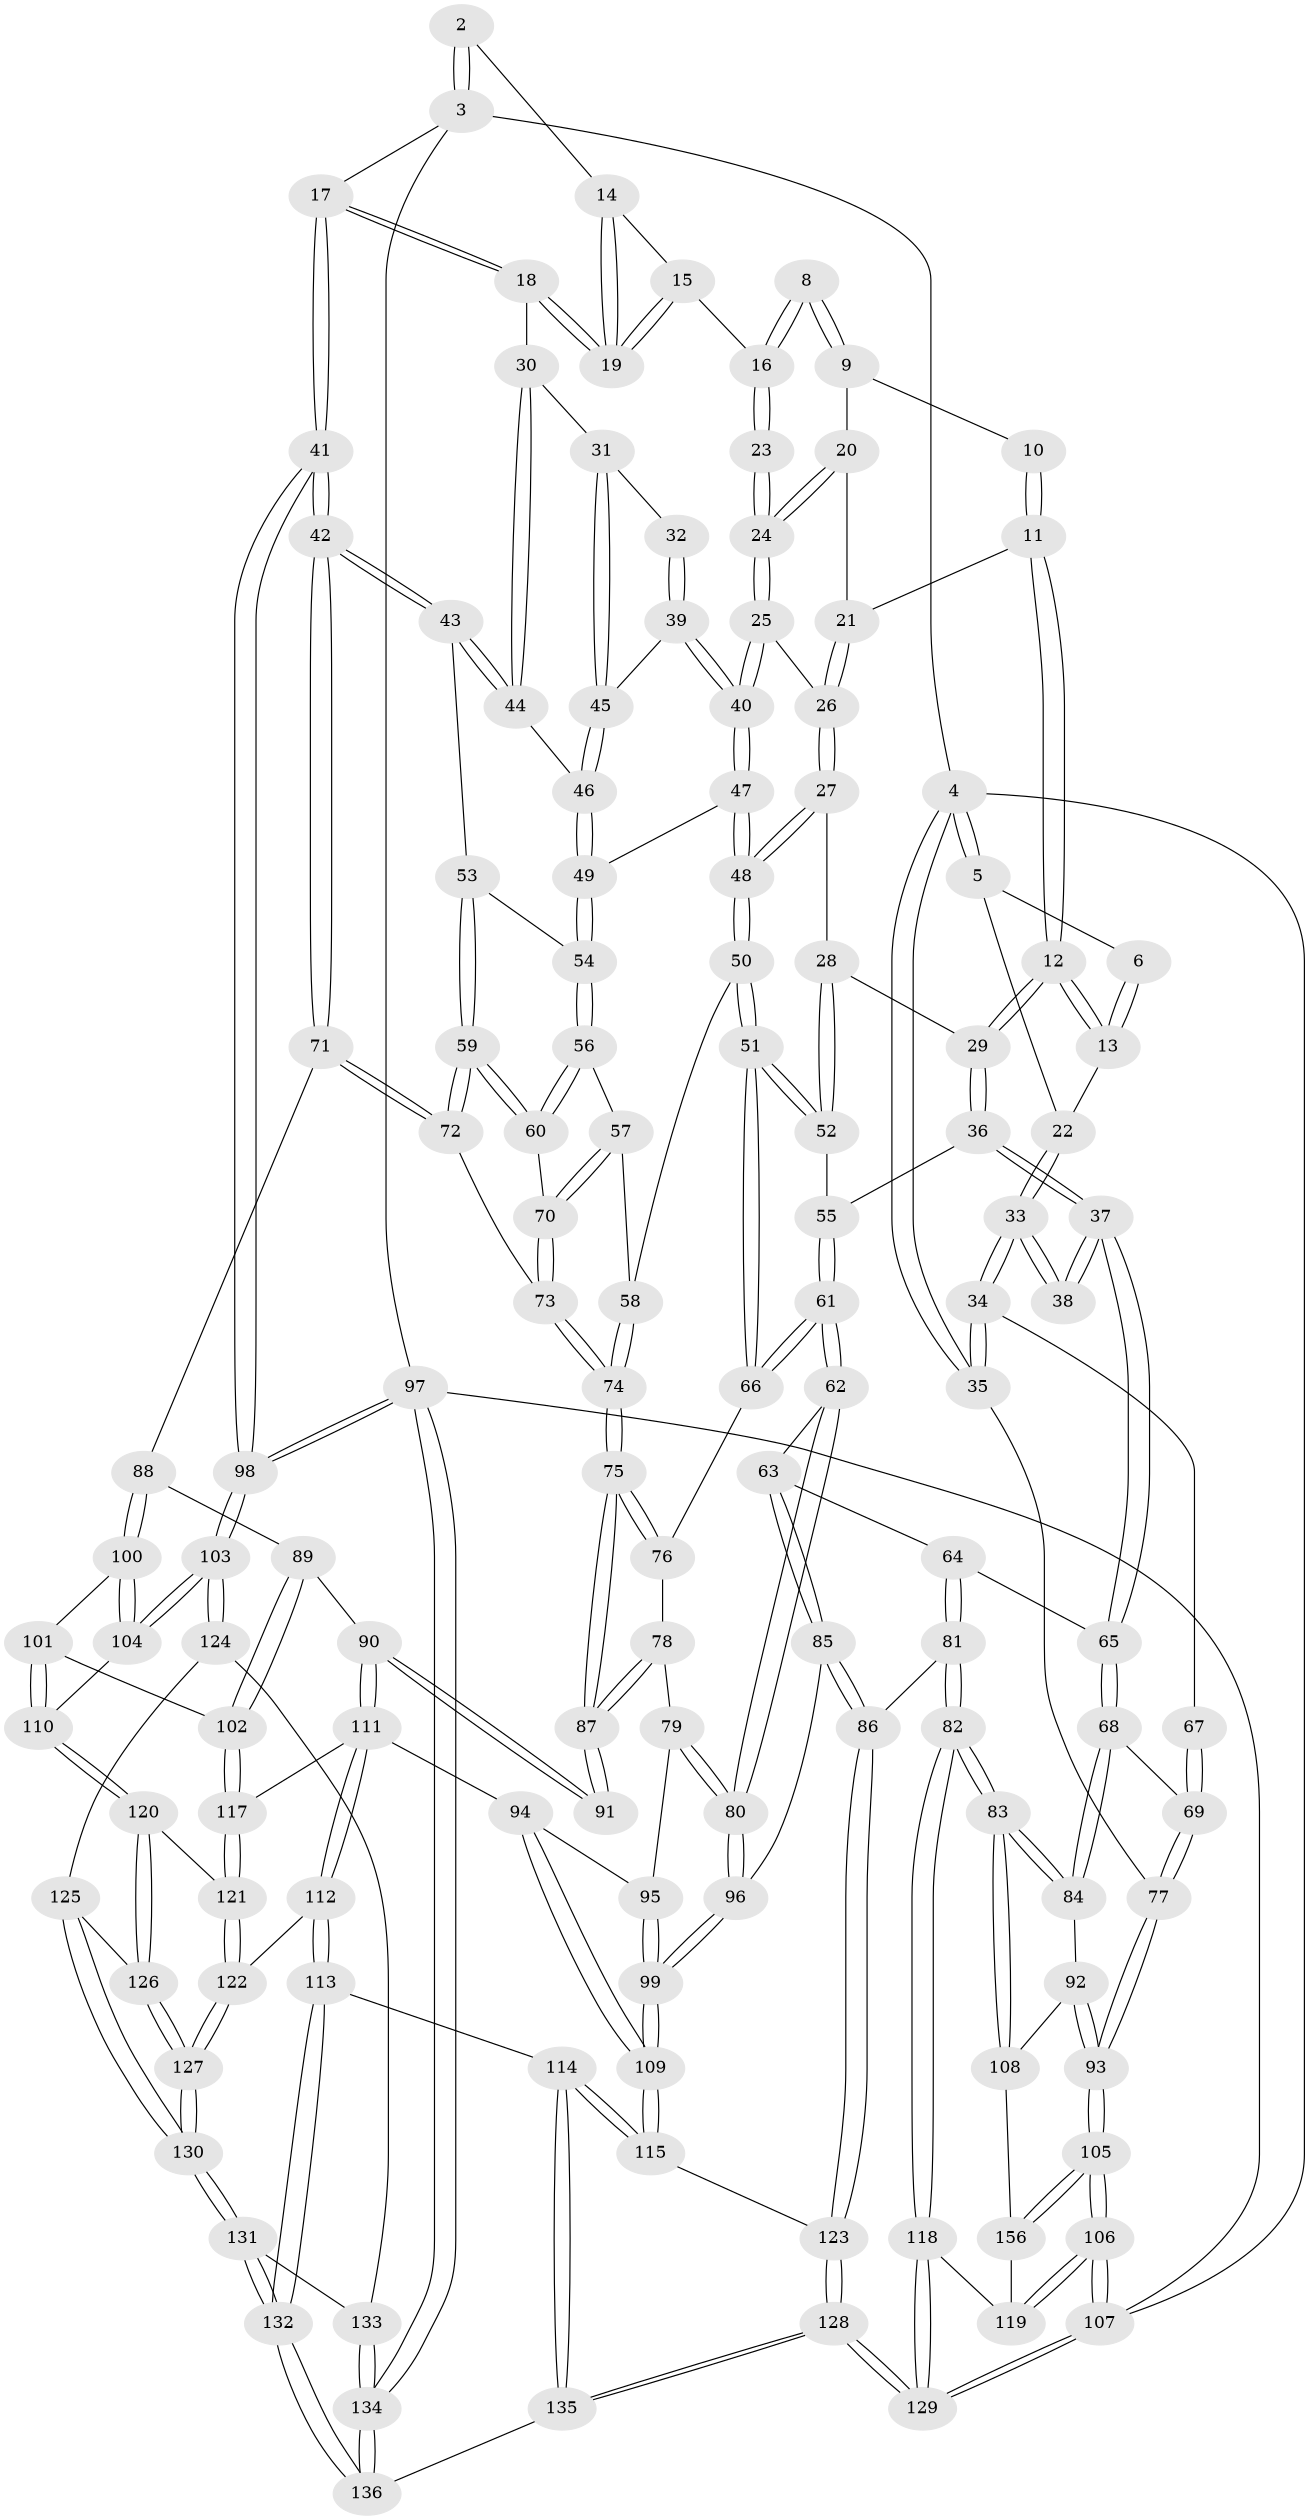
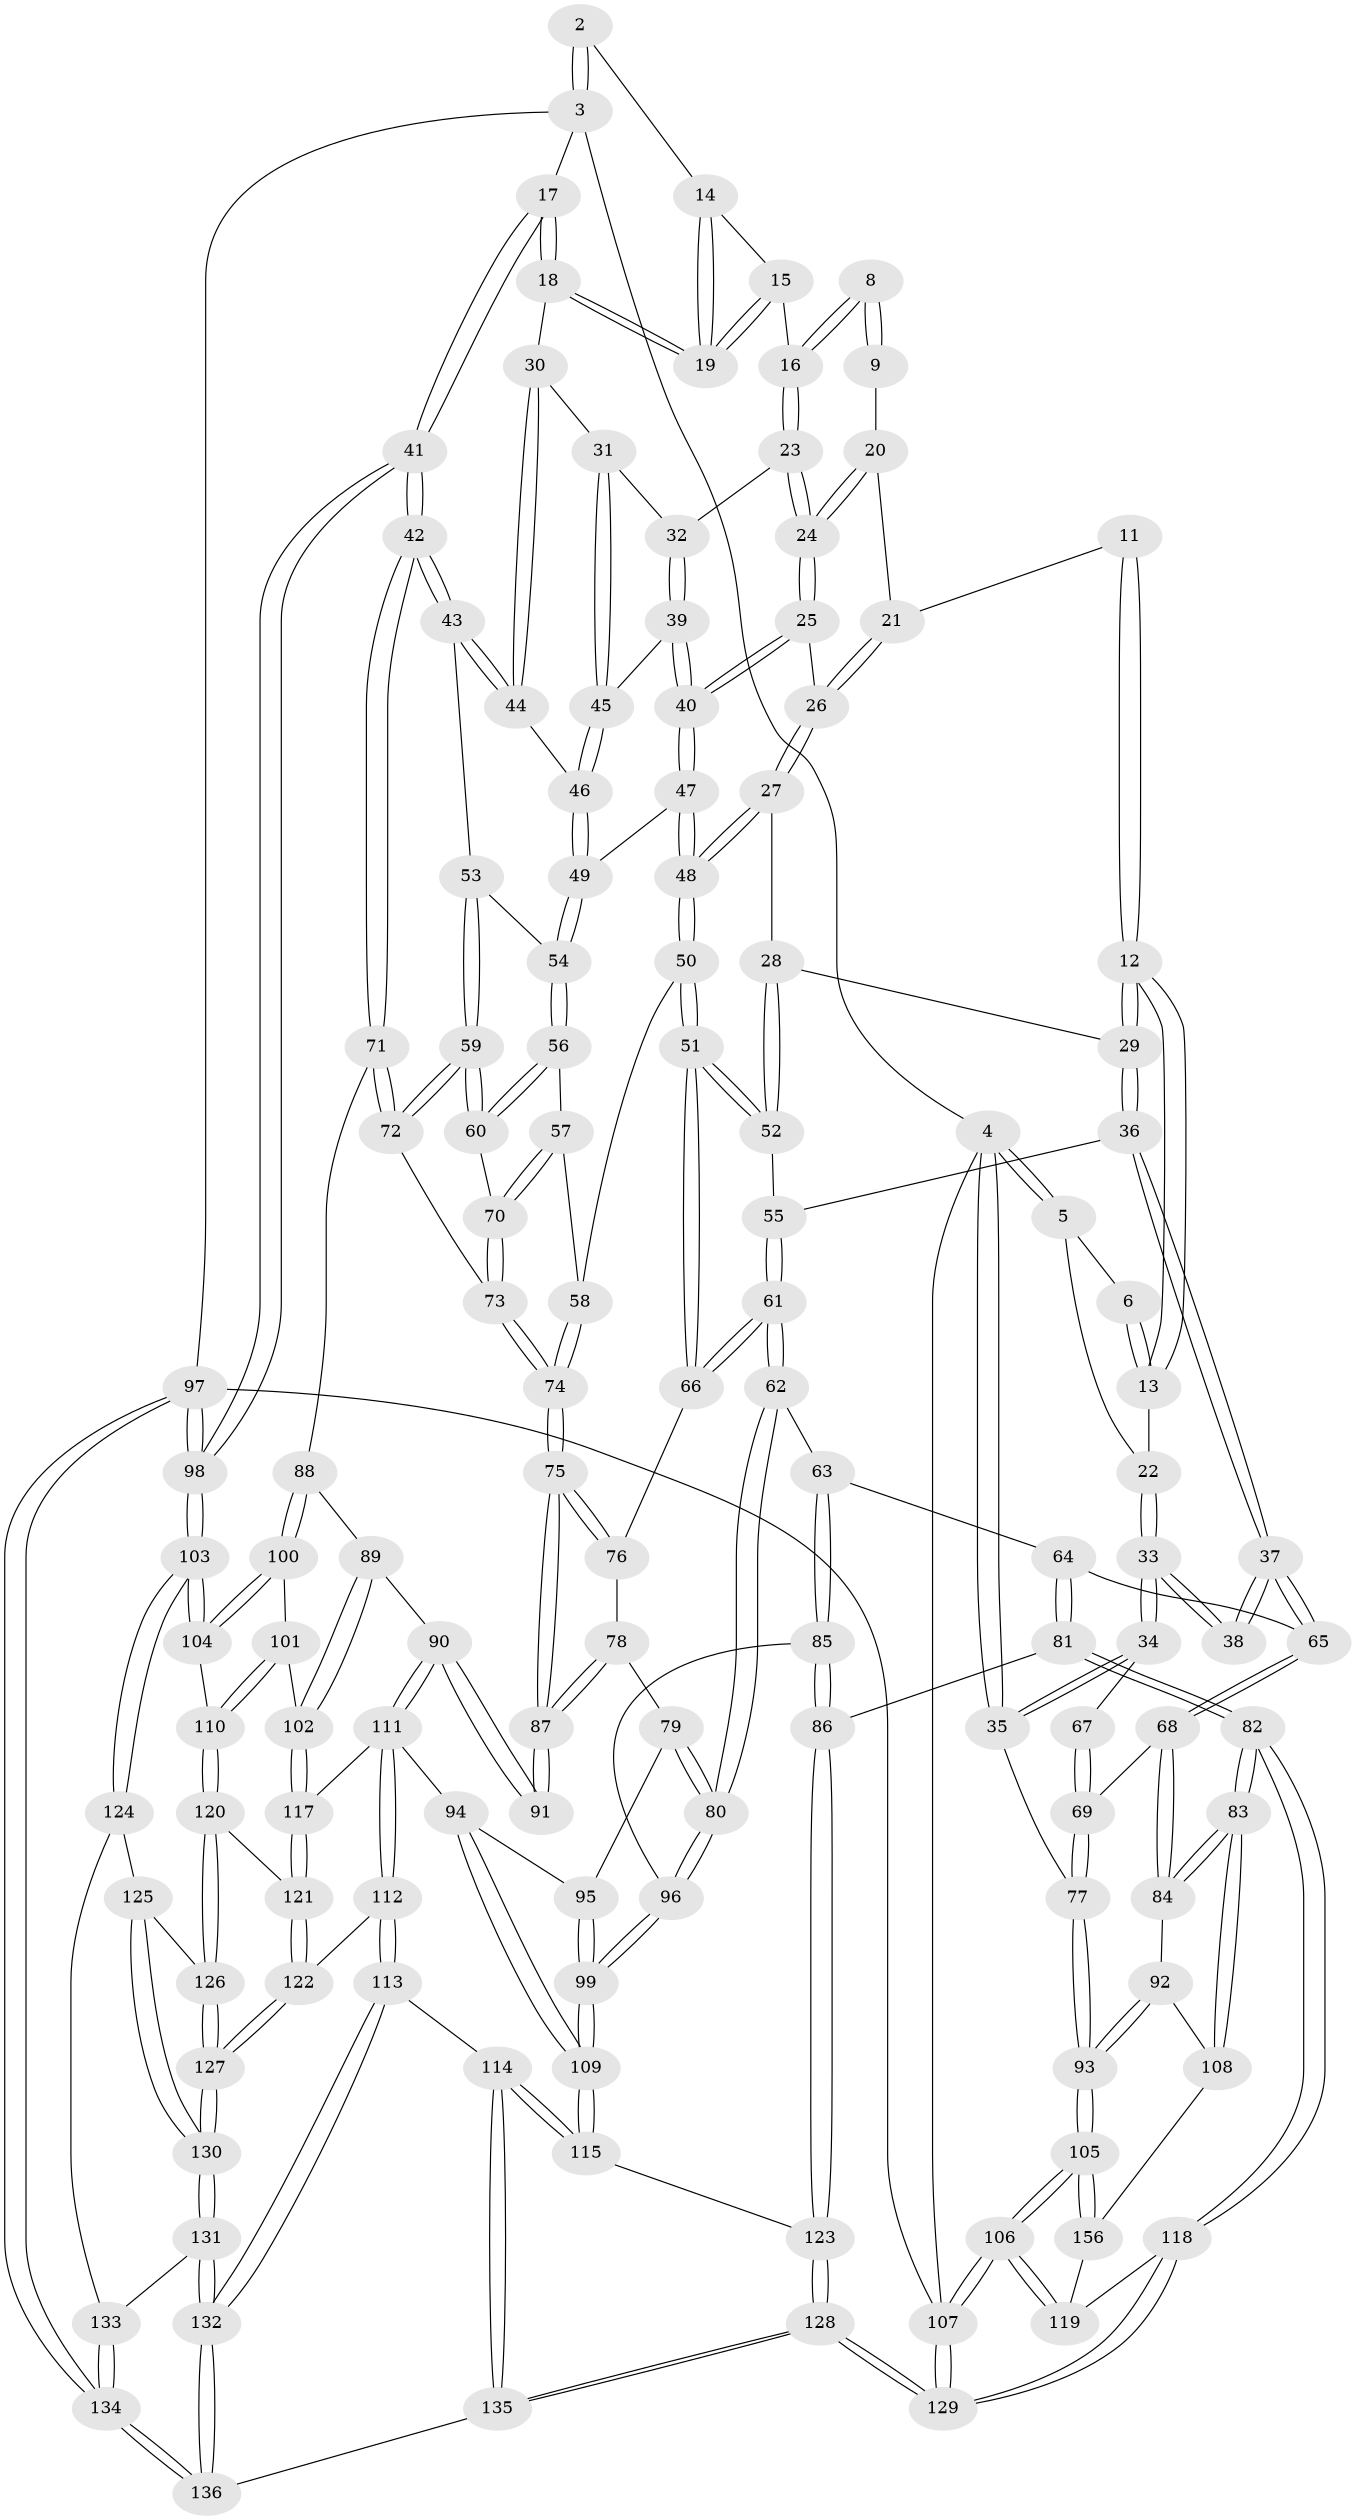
(1034, 452) -> none
none -> (734, 494)
